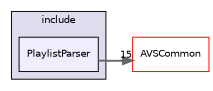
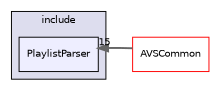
(112, 61) -> (120, 48)
